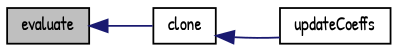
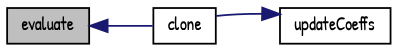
(257, 38) -> (239, 14)
